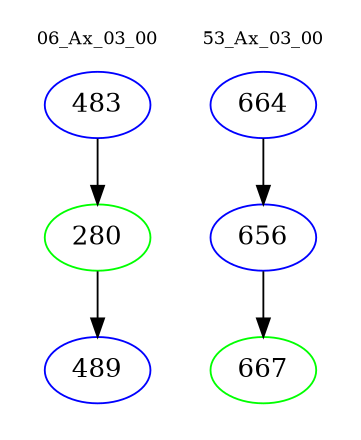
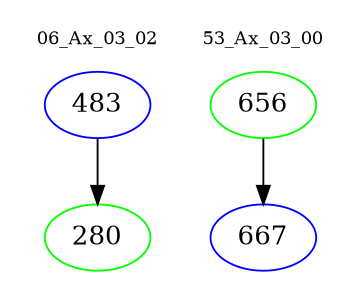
(98, 40) -> (98, 40)
(263, 105) -> none
(263, 238) -> (263, 105)
(98, 370) -> none
(263, 370) -> (263, 238)
